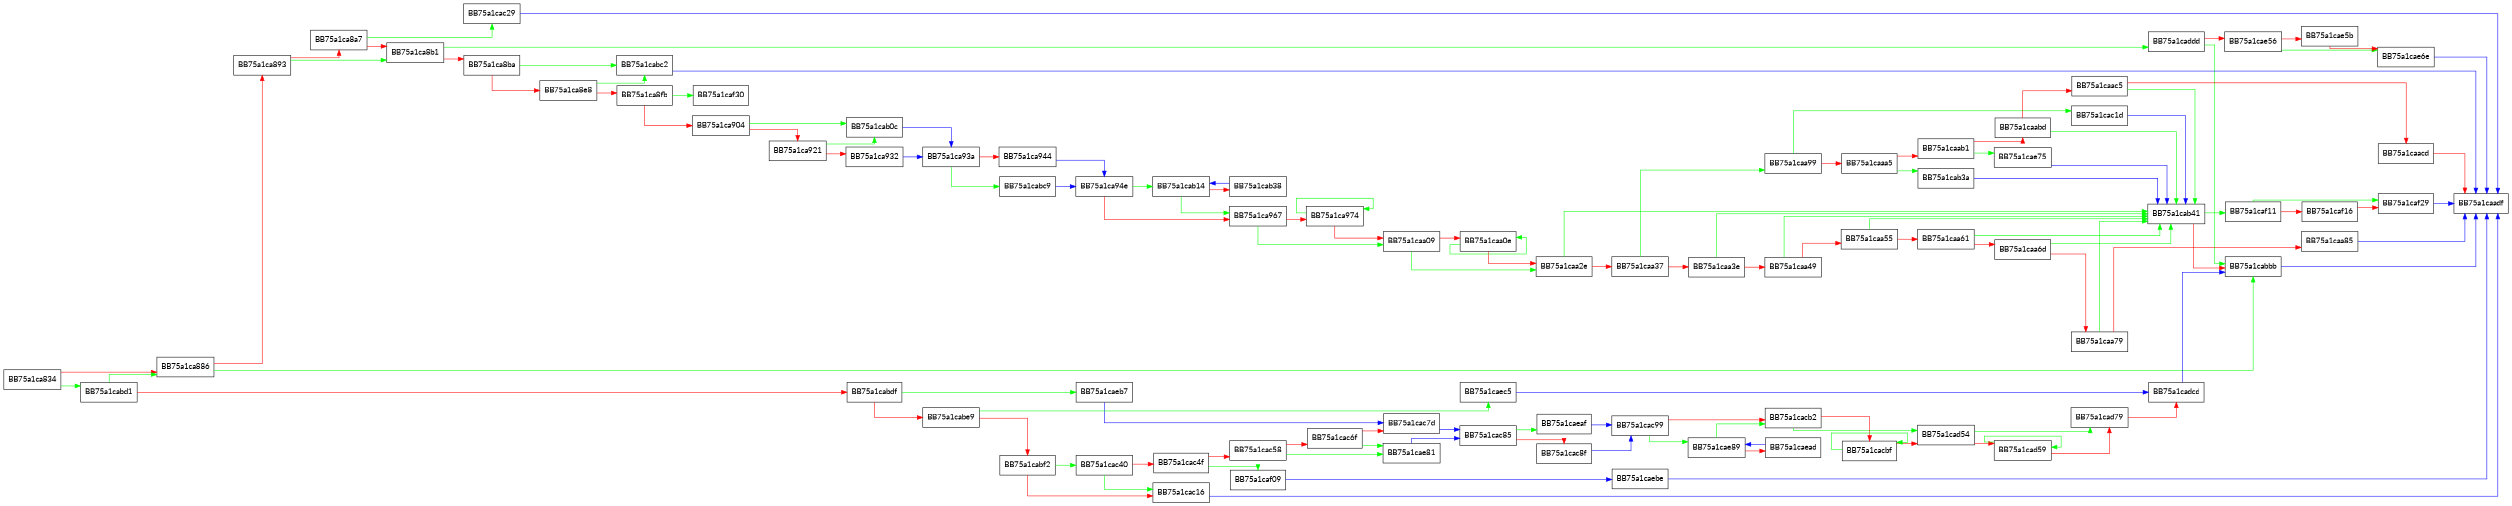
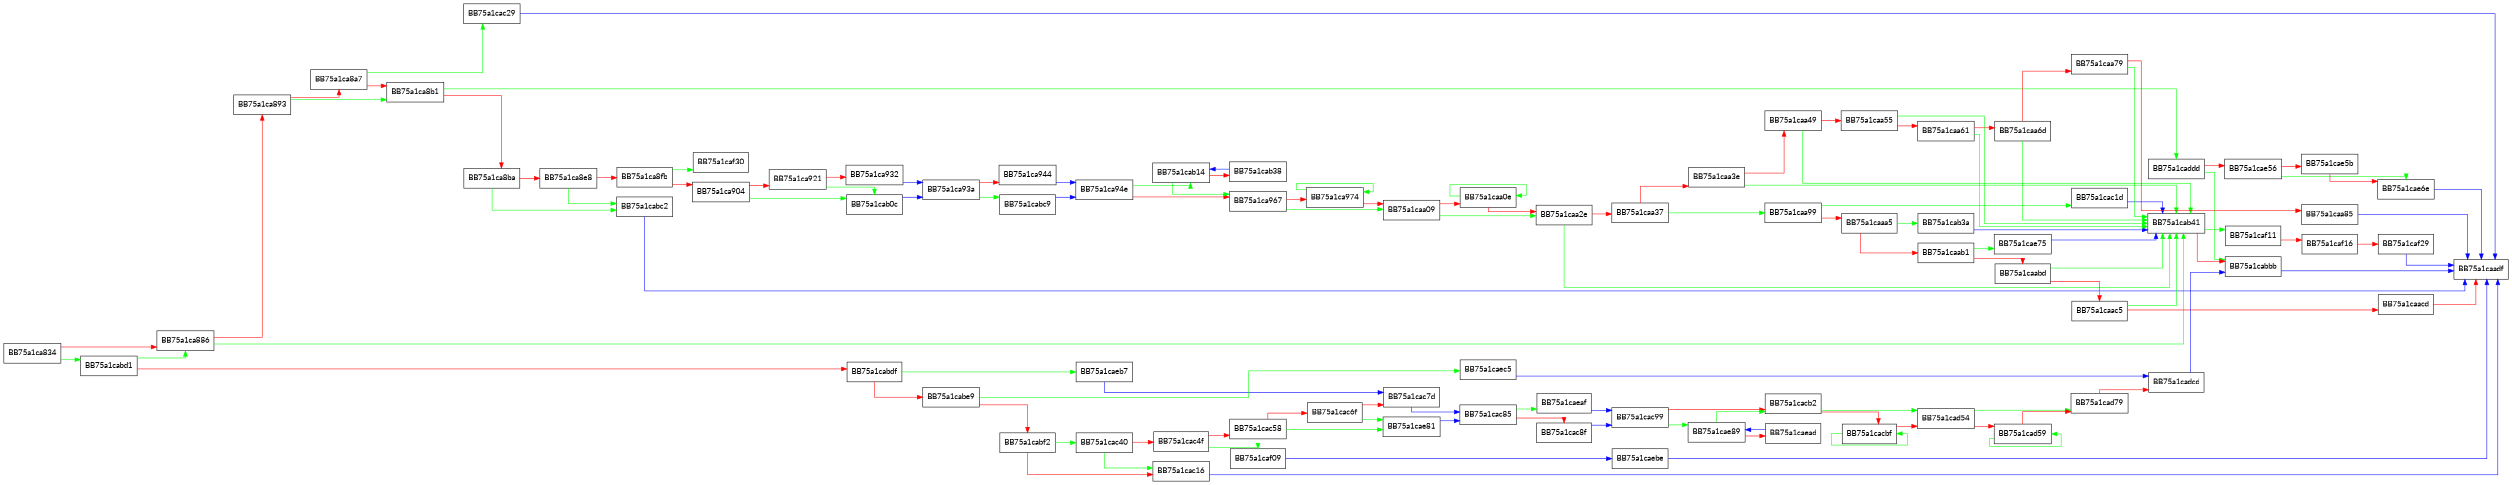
(2312, 200) -> none
(1278, 370) -> (1251, 344)
